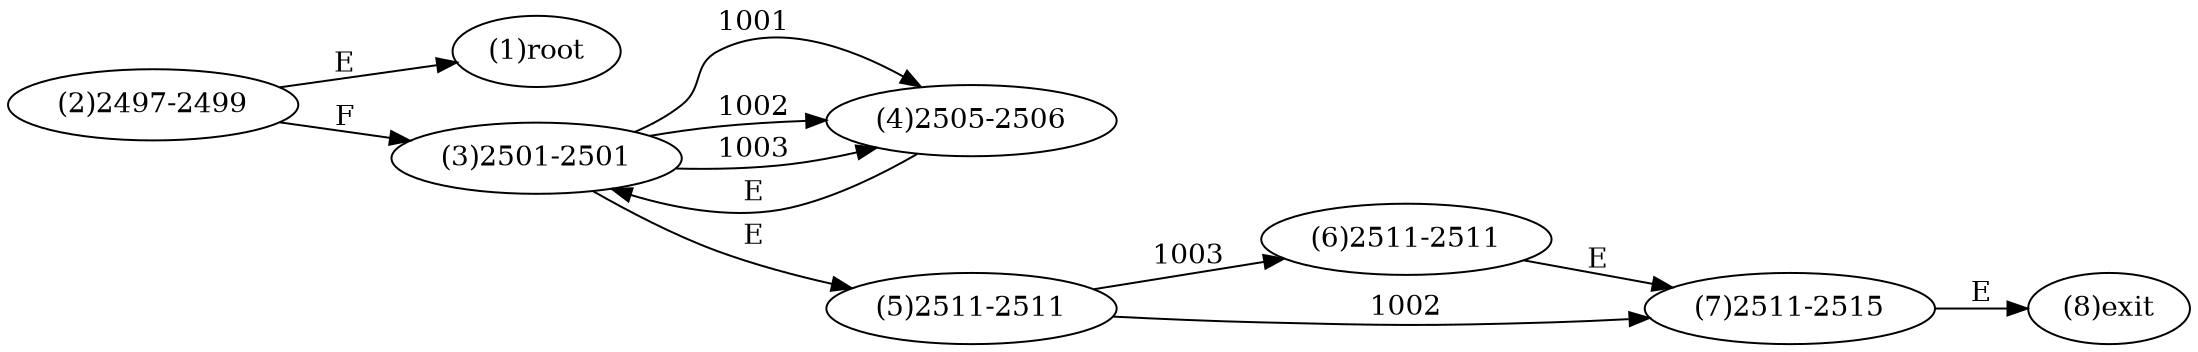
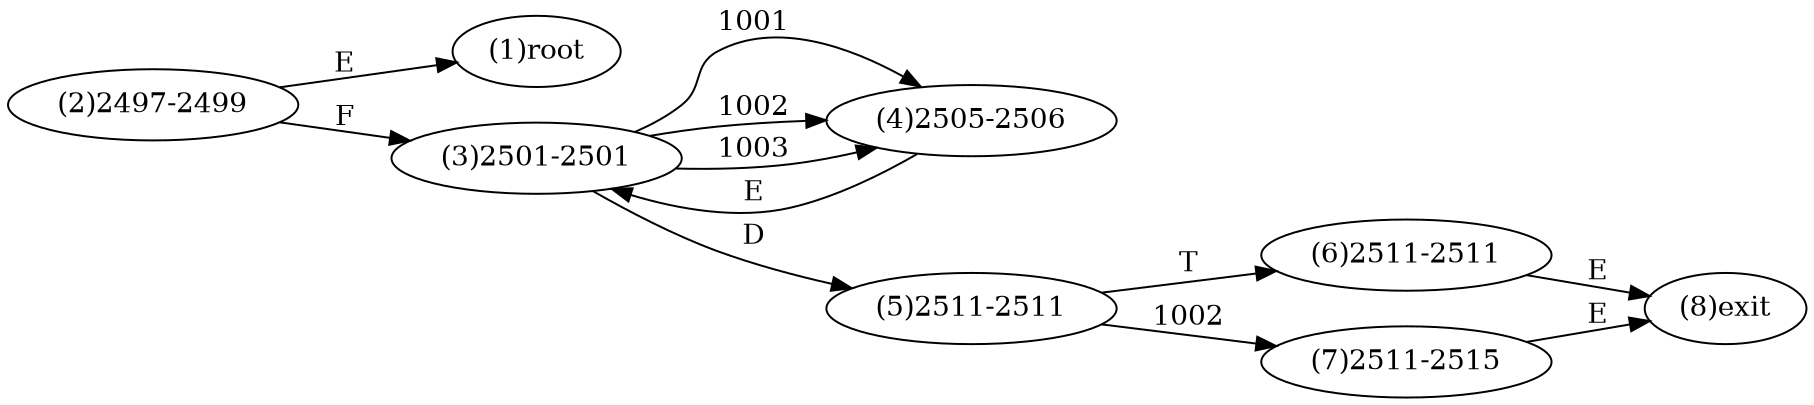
(754, 236) -> (754, 236)
(1189, 256) -> (1189, 264)
(1588, 272) -> (1578, 284)
